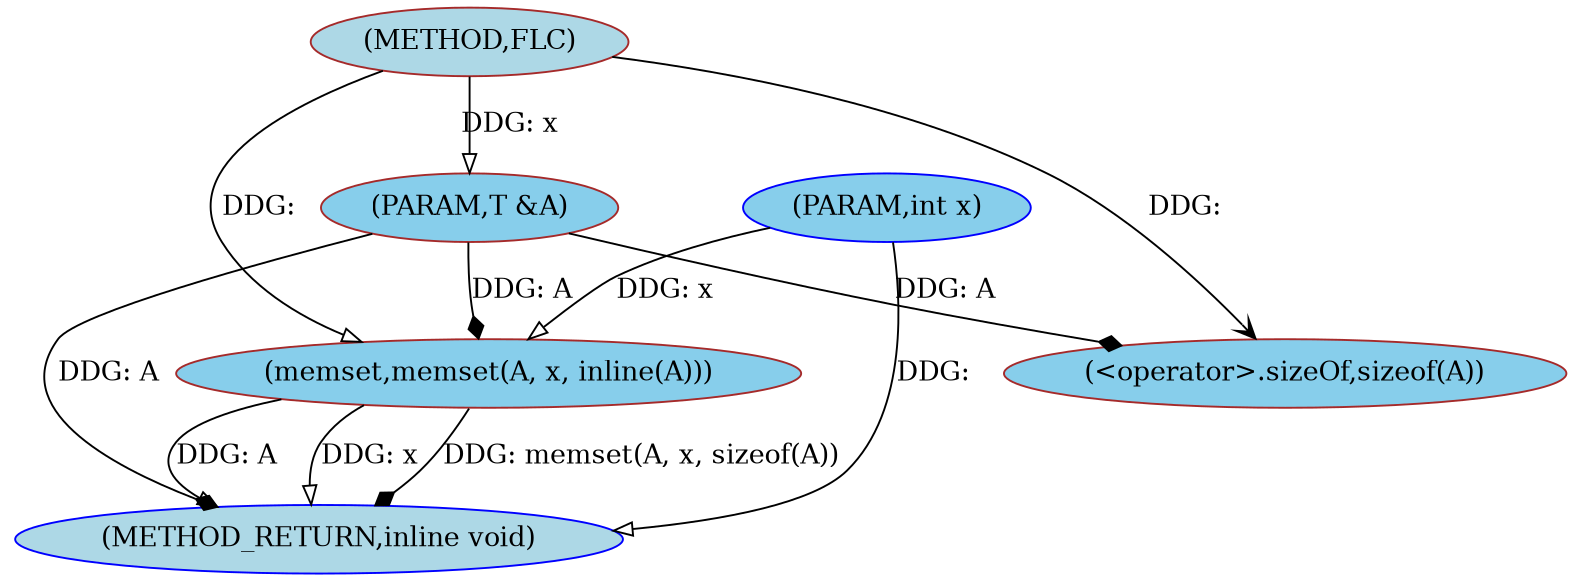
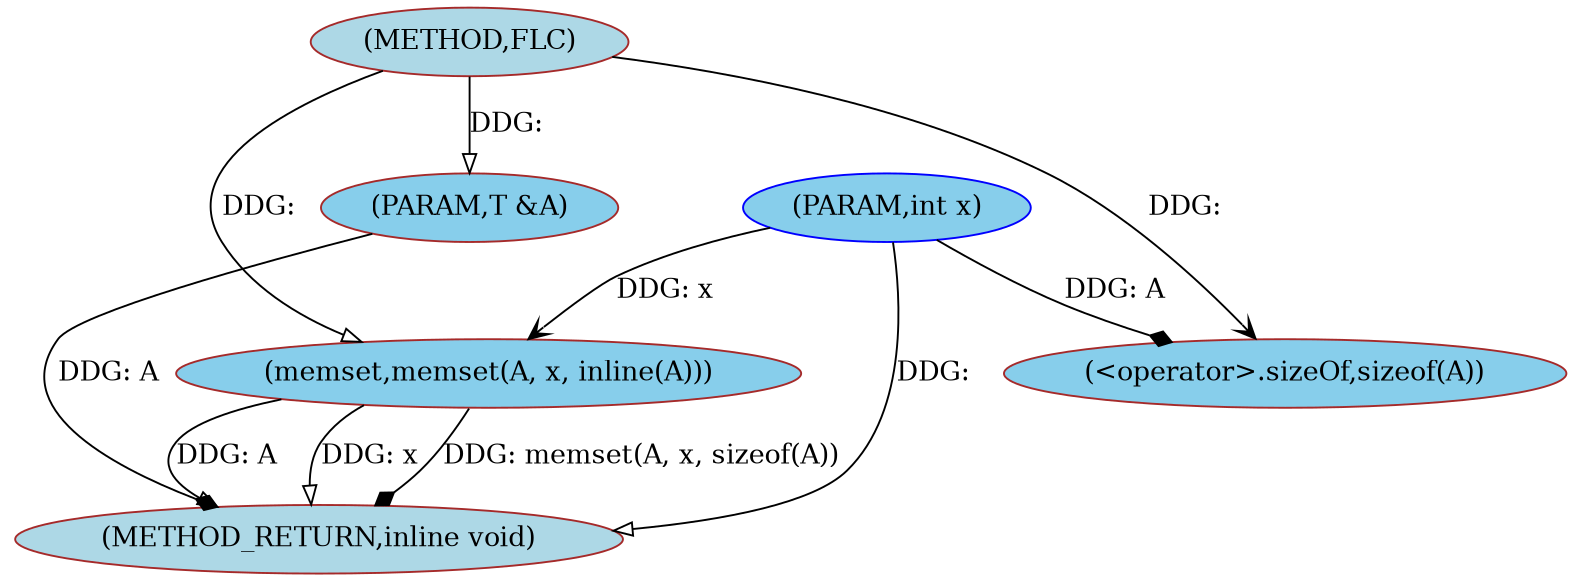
(511, 125) -> (511, 125)
(644, 264) -> (650, 262)
(469, 279) -> none
(832, 292) -> (1040, 294)
(319, 539) -> (319, 539)
